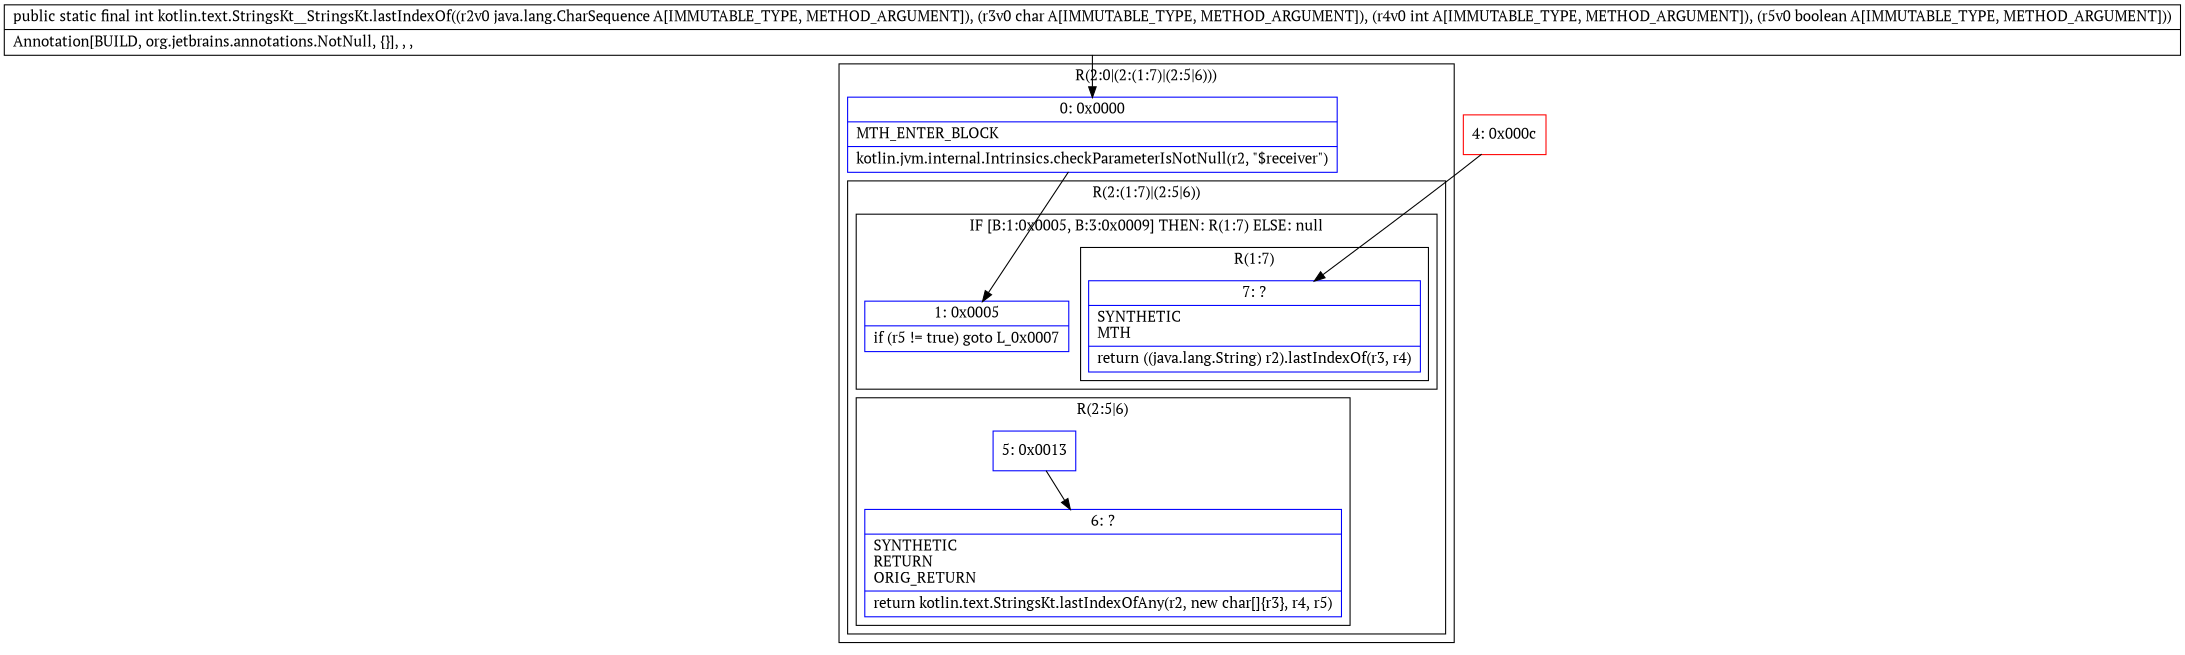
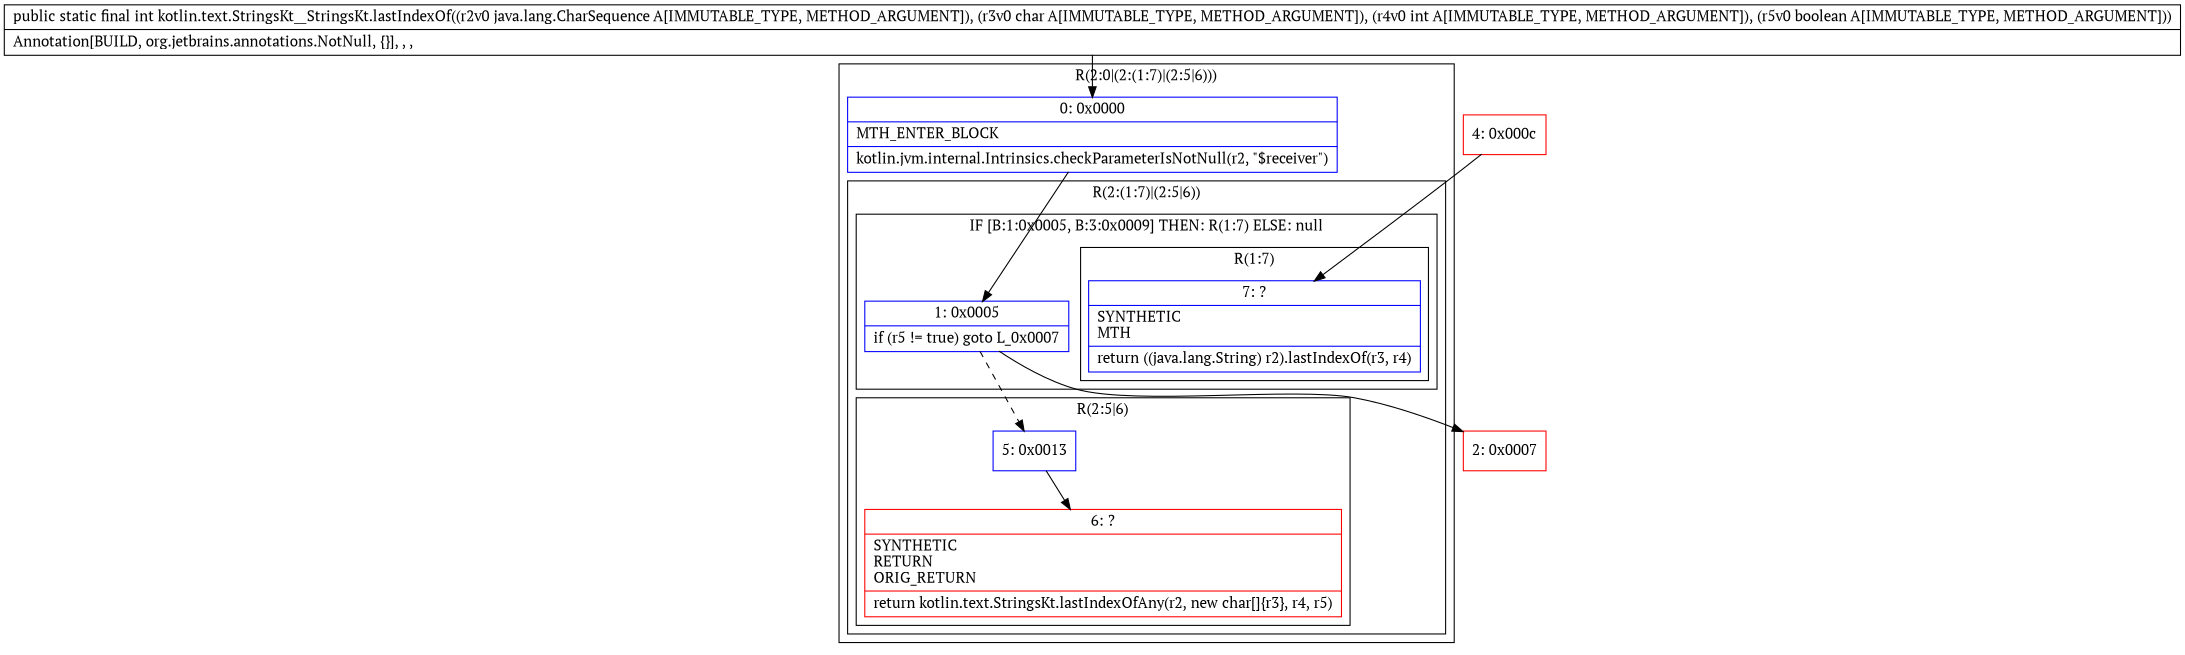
none -> (997, 381)
none -> (1505, 451)
(1103, 563) -> (1103, 563)
